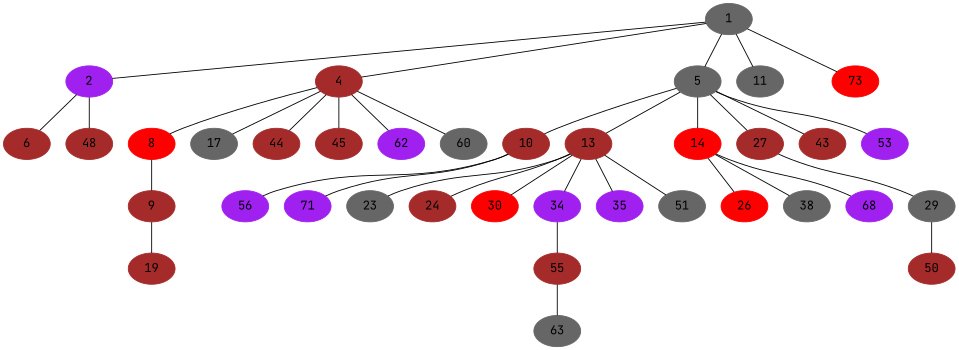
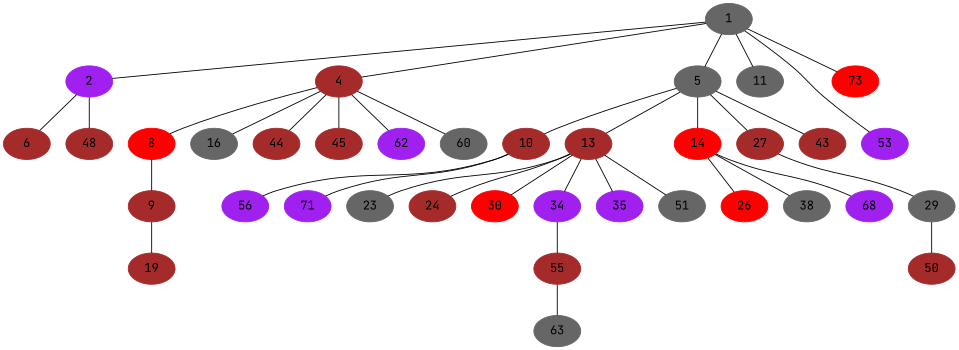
(791, 113) -> (807, 81)
(214, 144) -> (214, 144)
